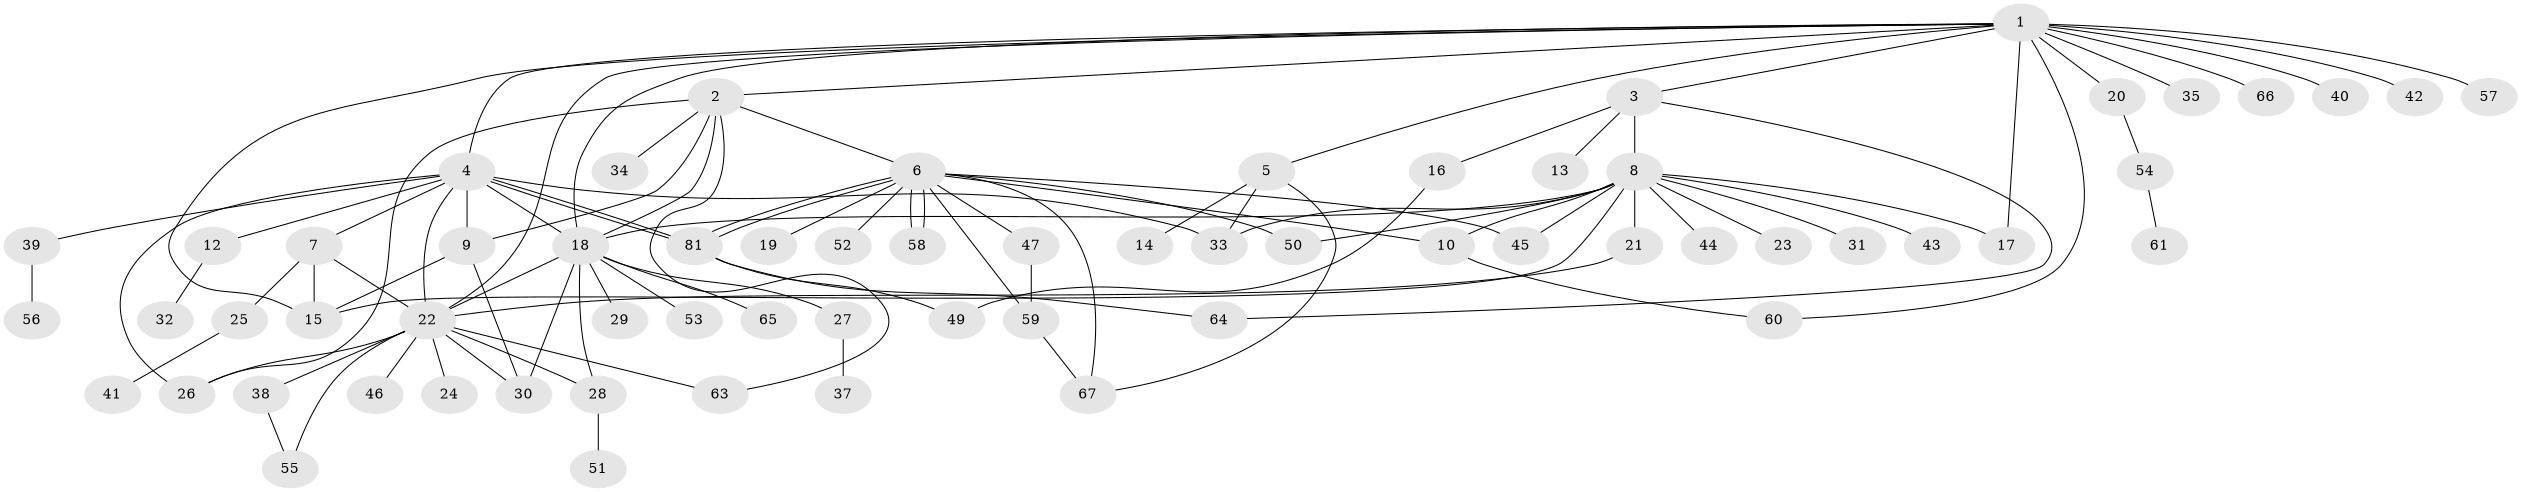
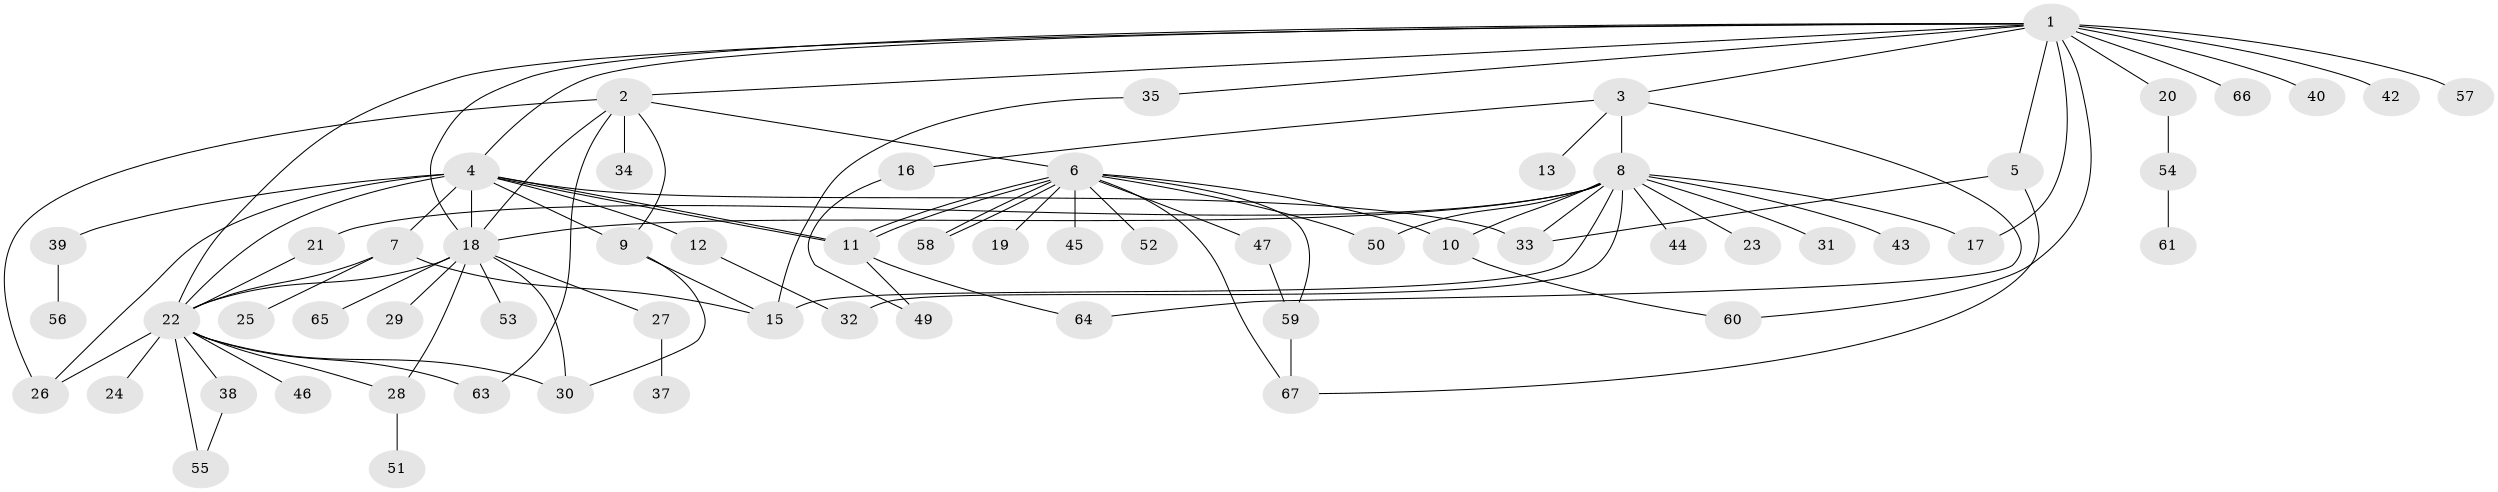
(468, 81) -> (907, 135)
(1578, 209) -> (1458, 289)
(694, 246) -> (852, 246)
(1145, 246) -> none
(113, 395) -> none
